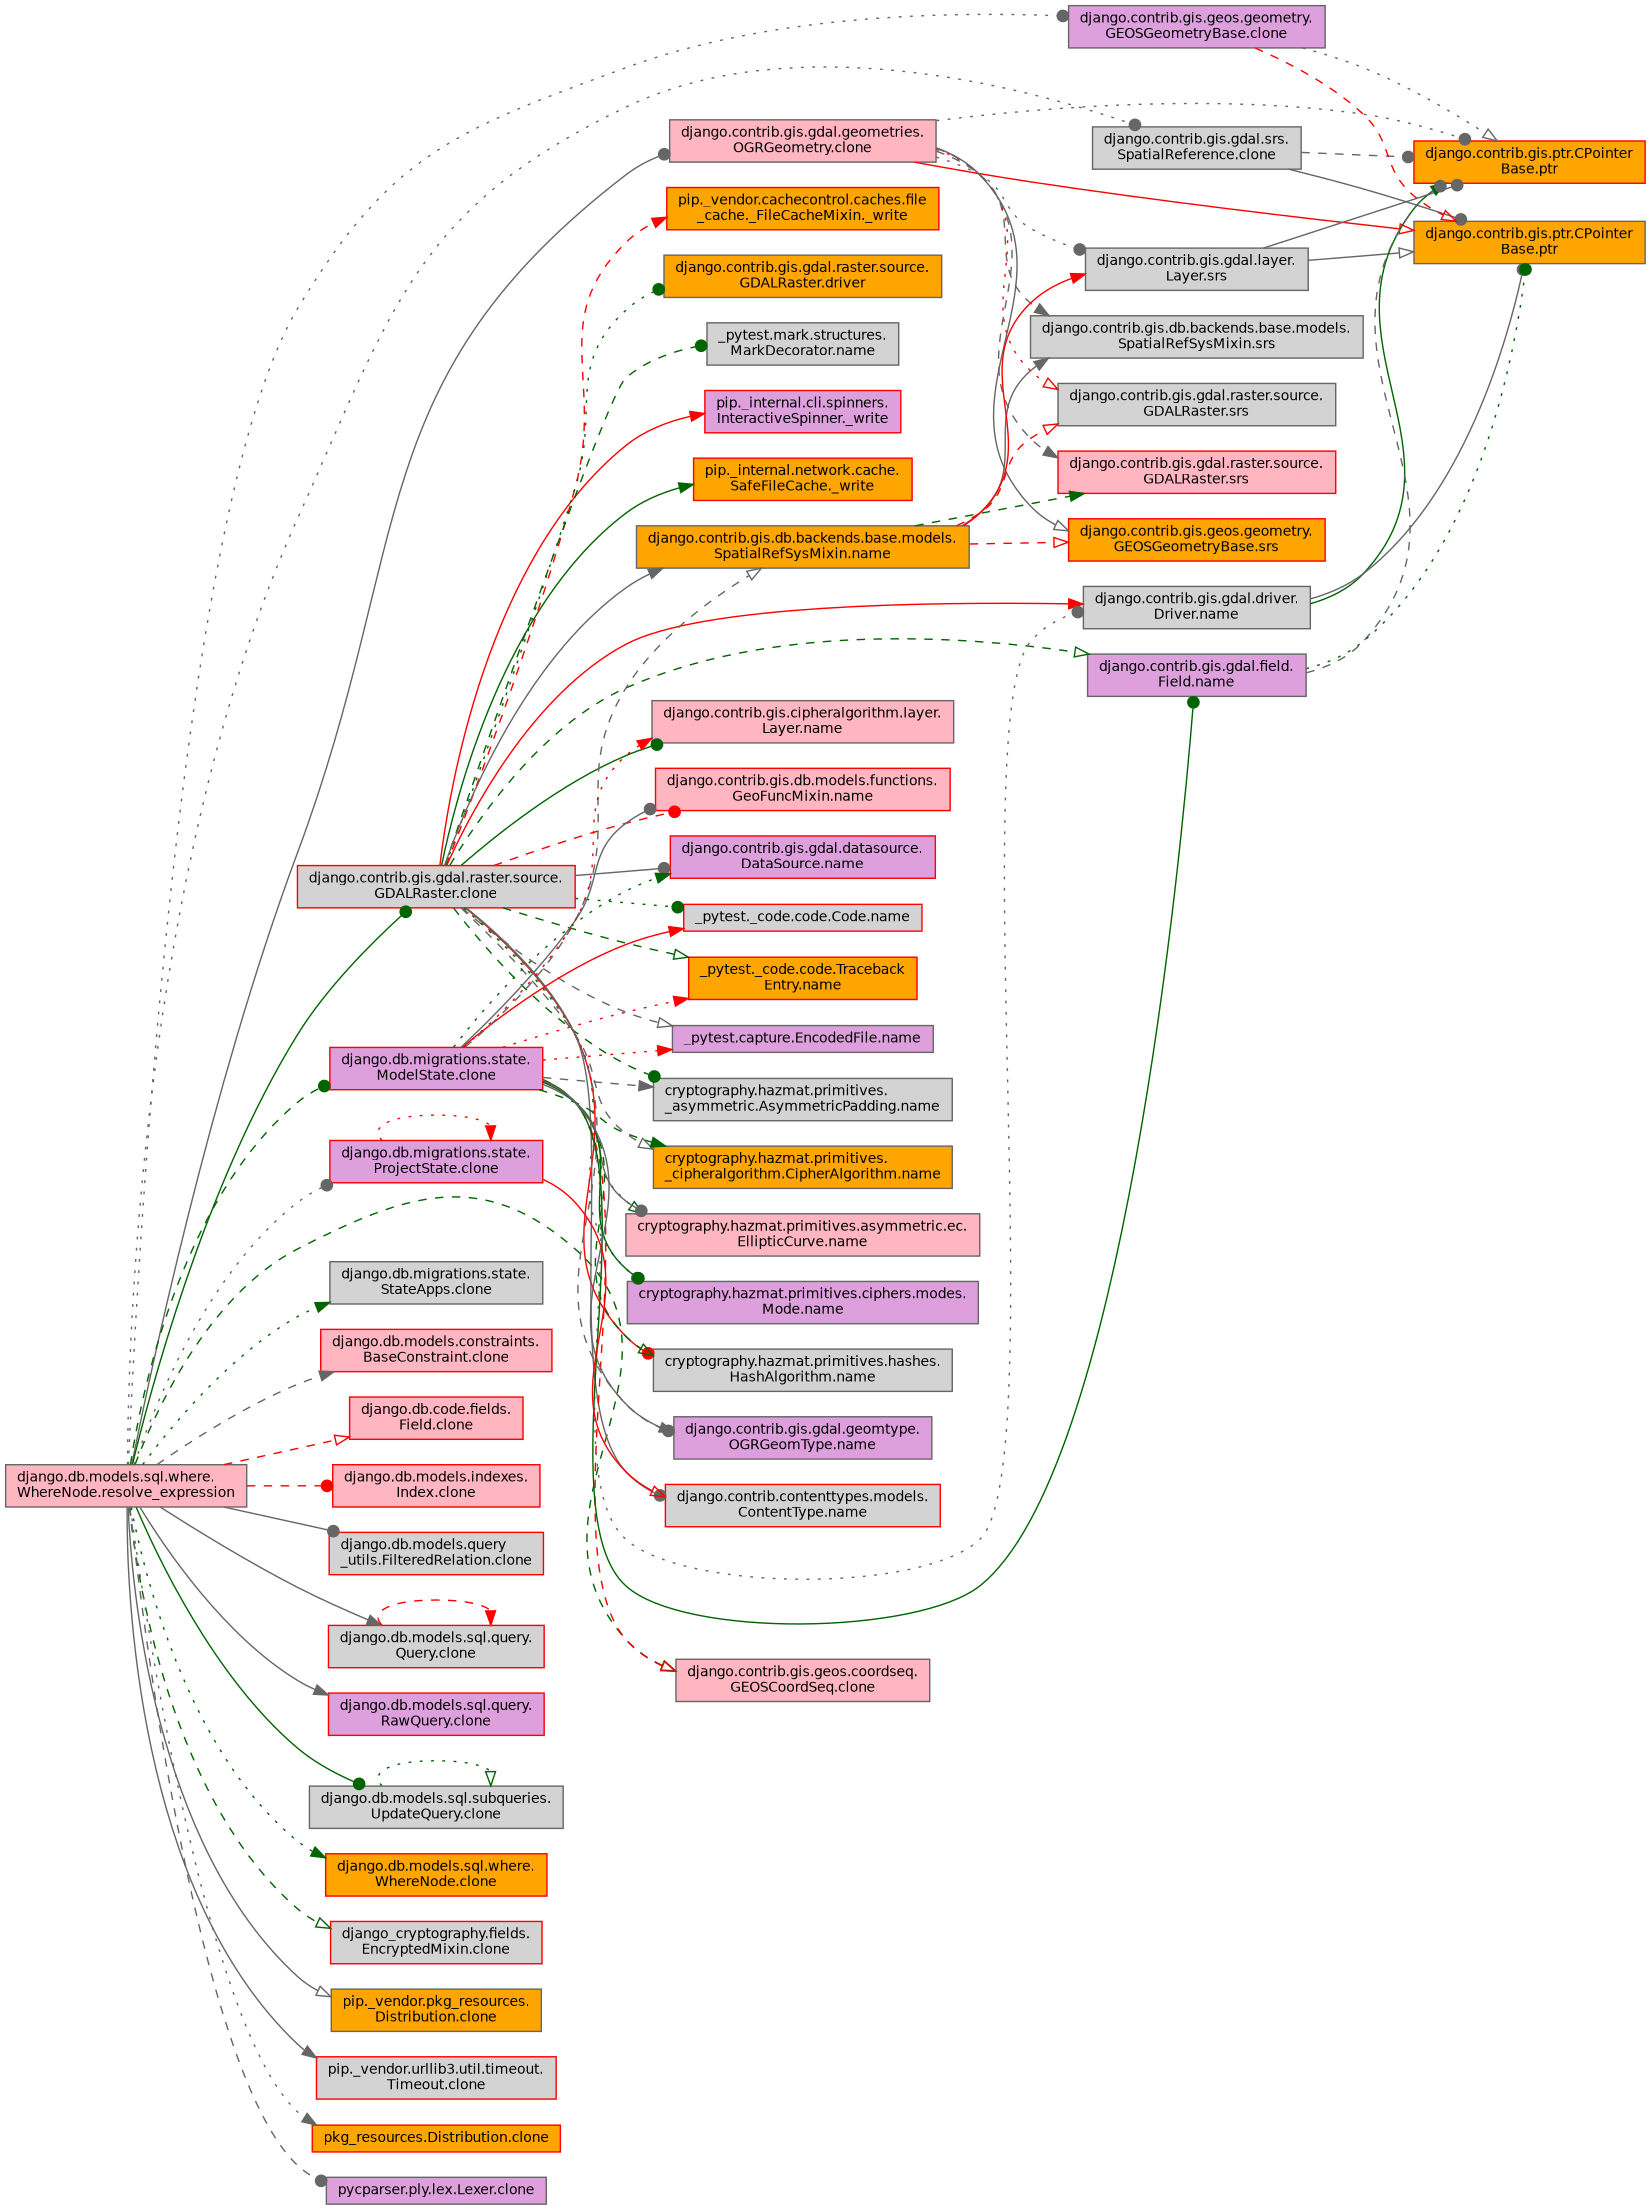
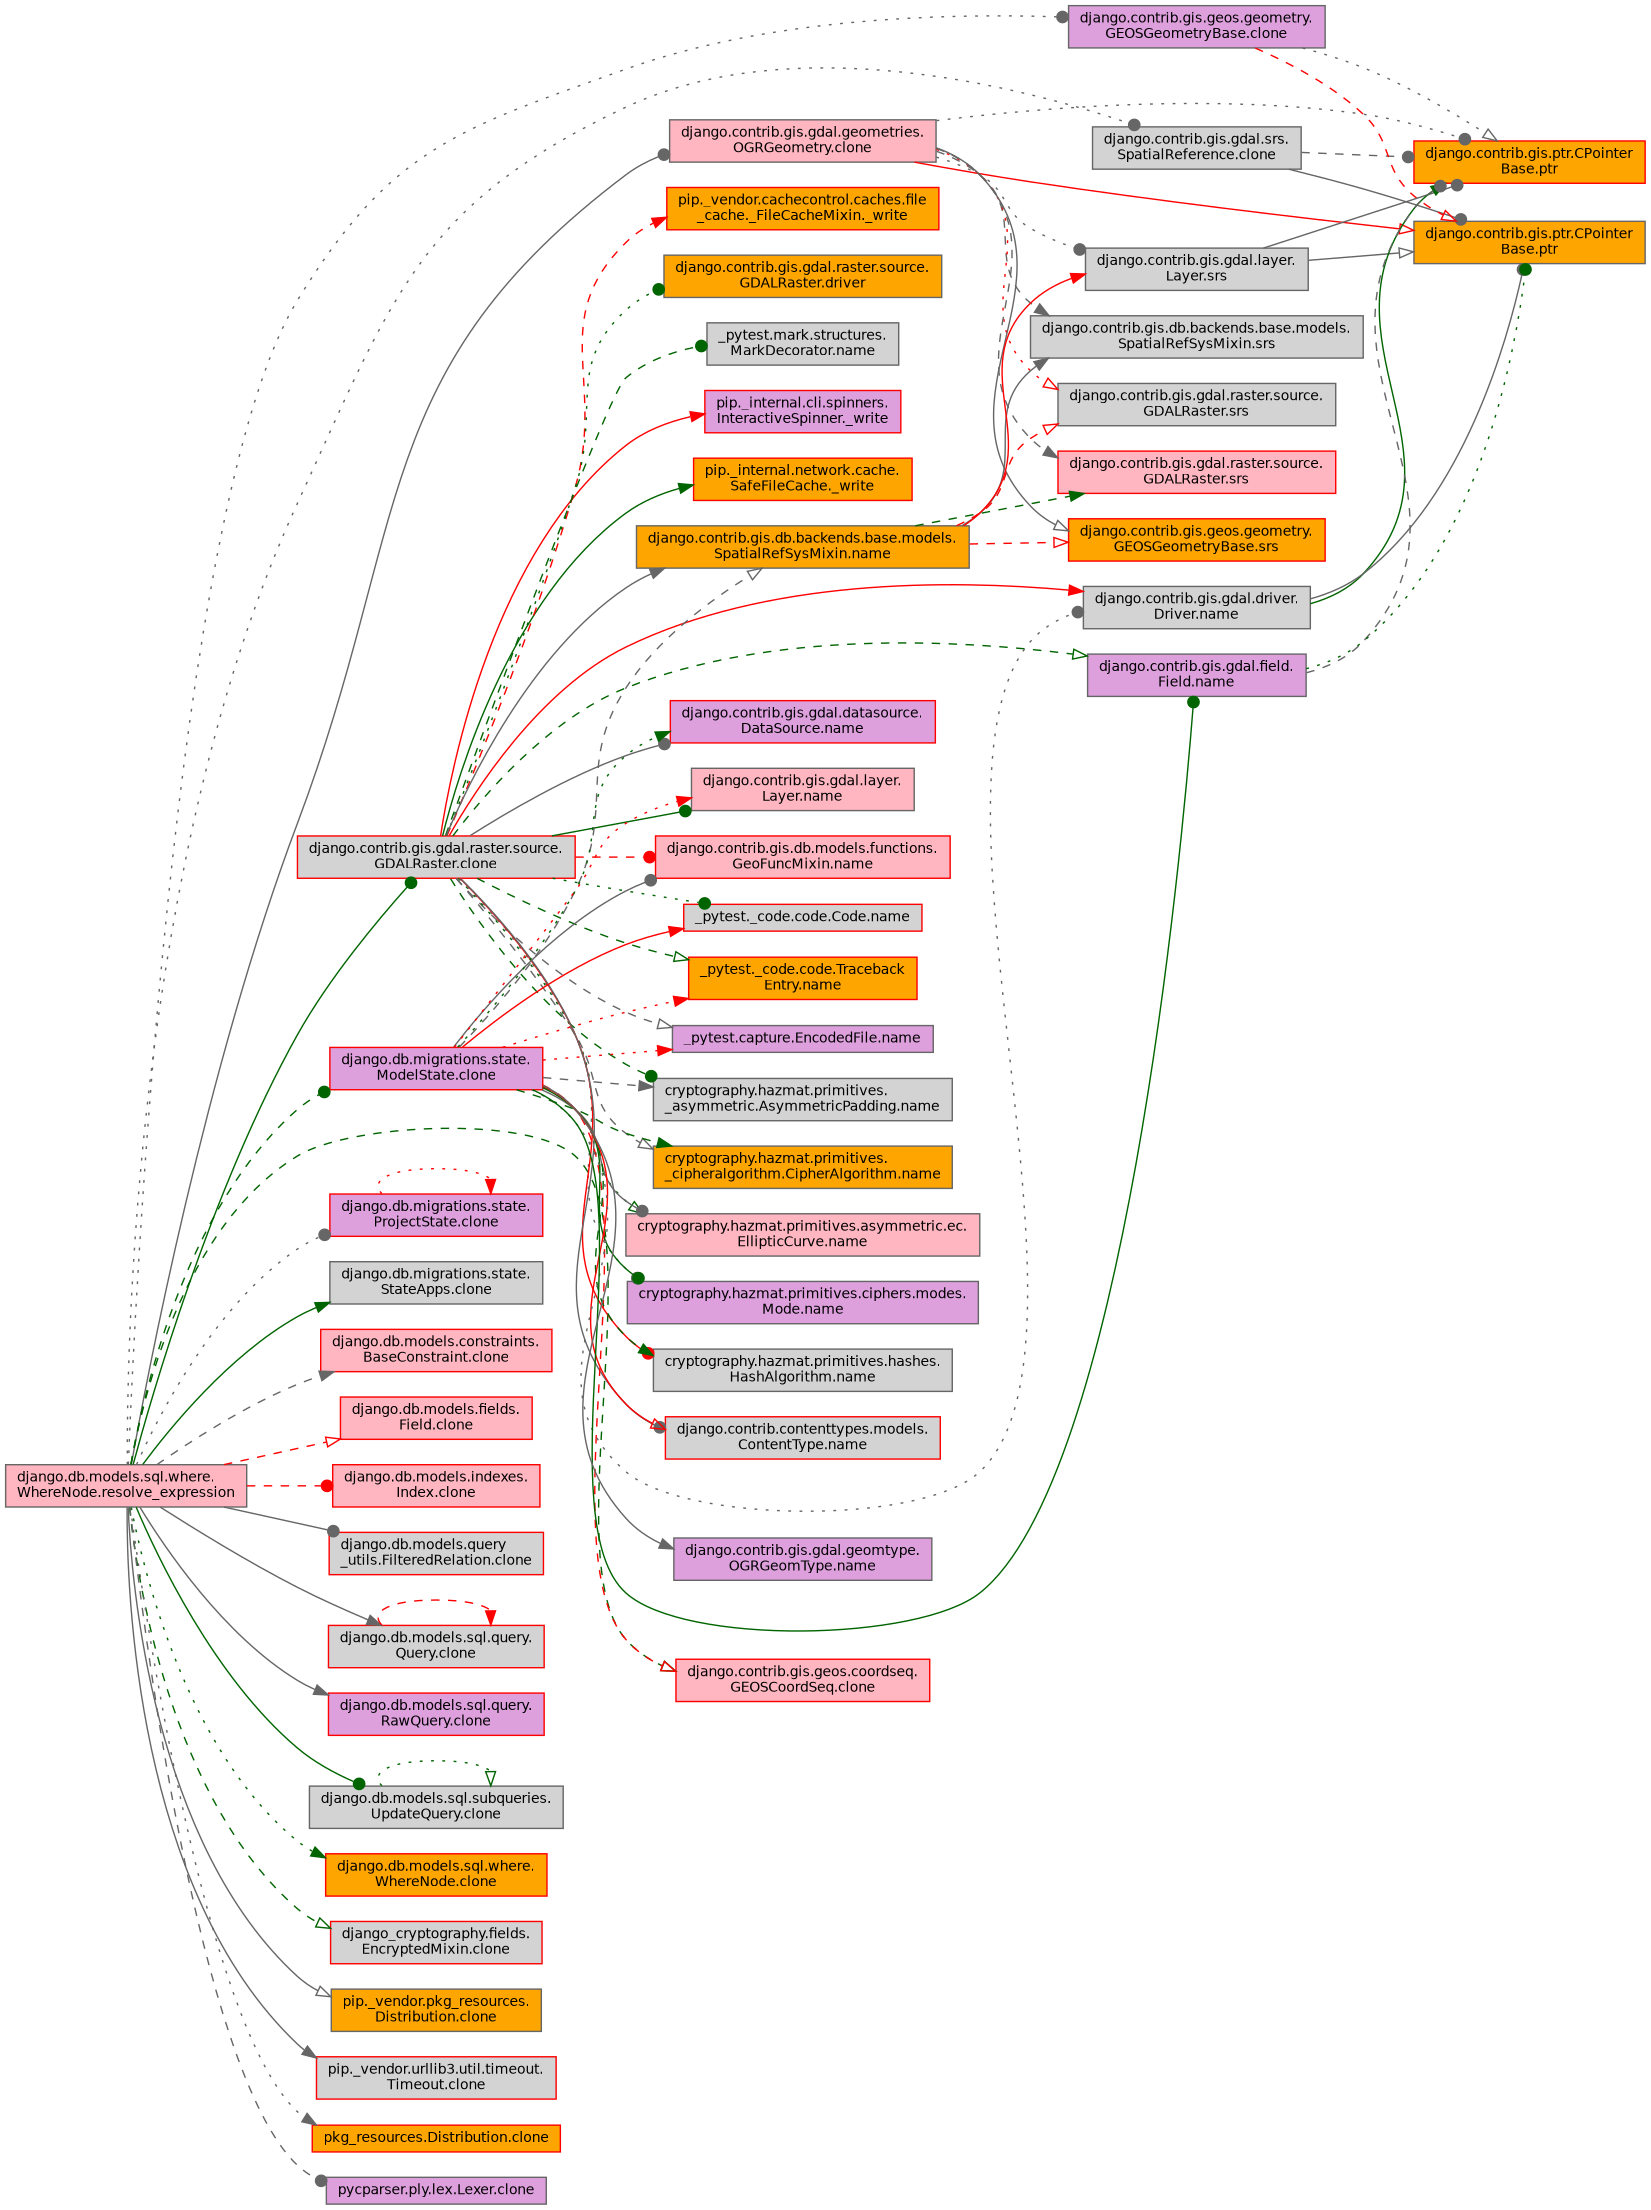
(803, 722) -> (803, 789)
(601, 1210) -> (601, 1213)
(579, 1282) -> none
(600, 1334) -> (600, 1254)
(221, 1376) -> (221, 1376)
(436, 1418) -> (436, 1418)
(803, 1680) -> (803, 1680)
